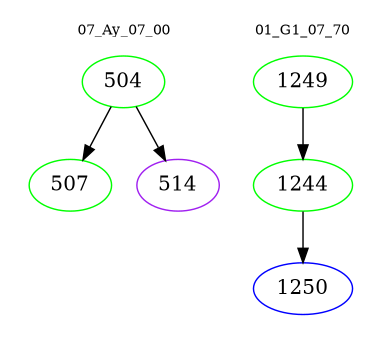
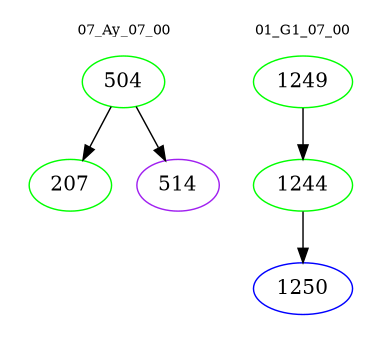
(303, 31) -> (303, 31)
(70, 185) -> (70, 185)
